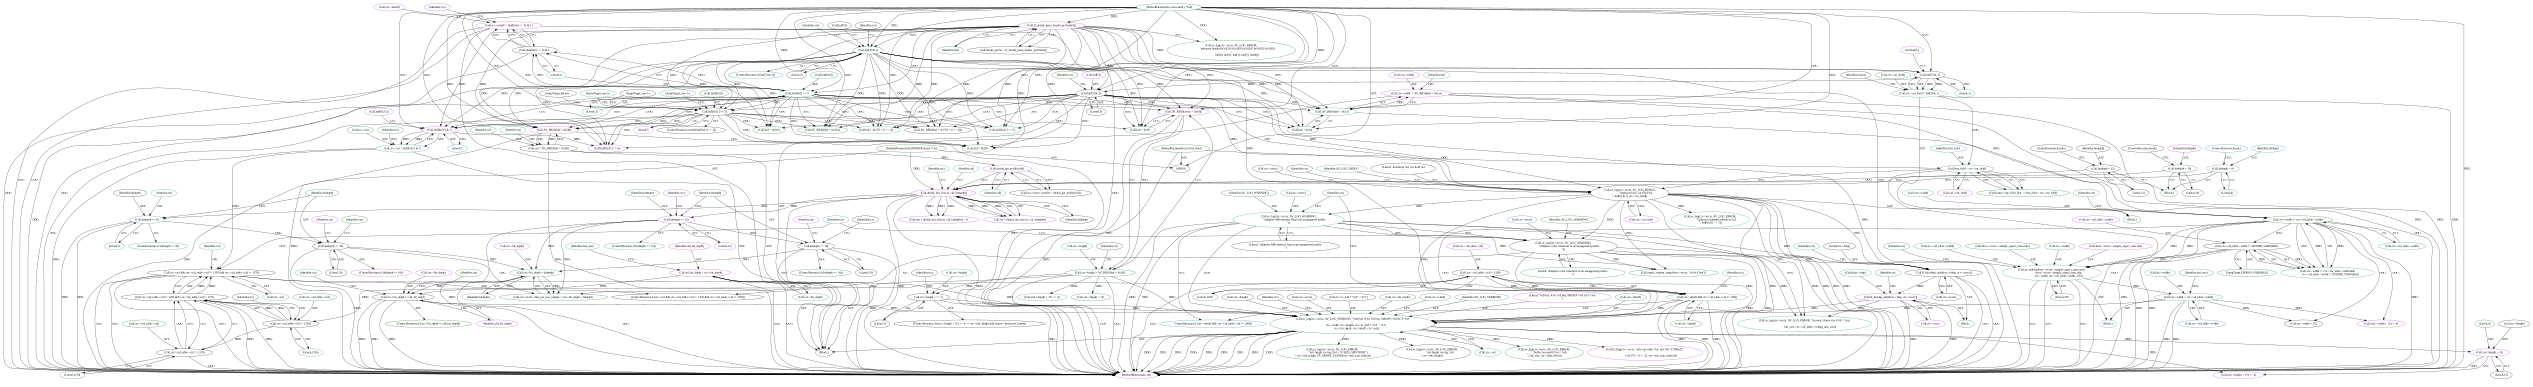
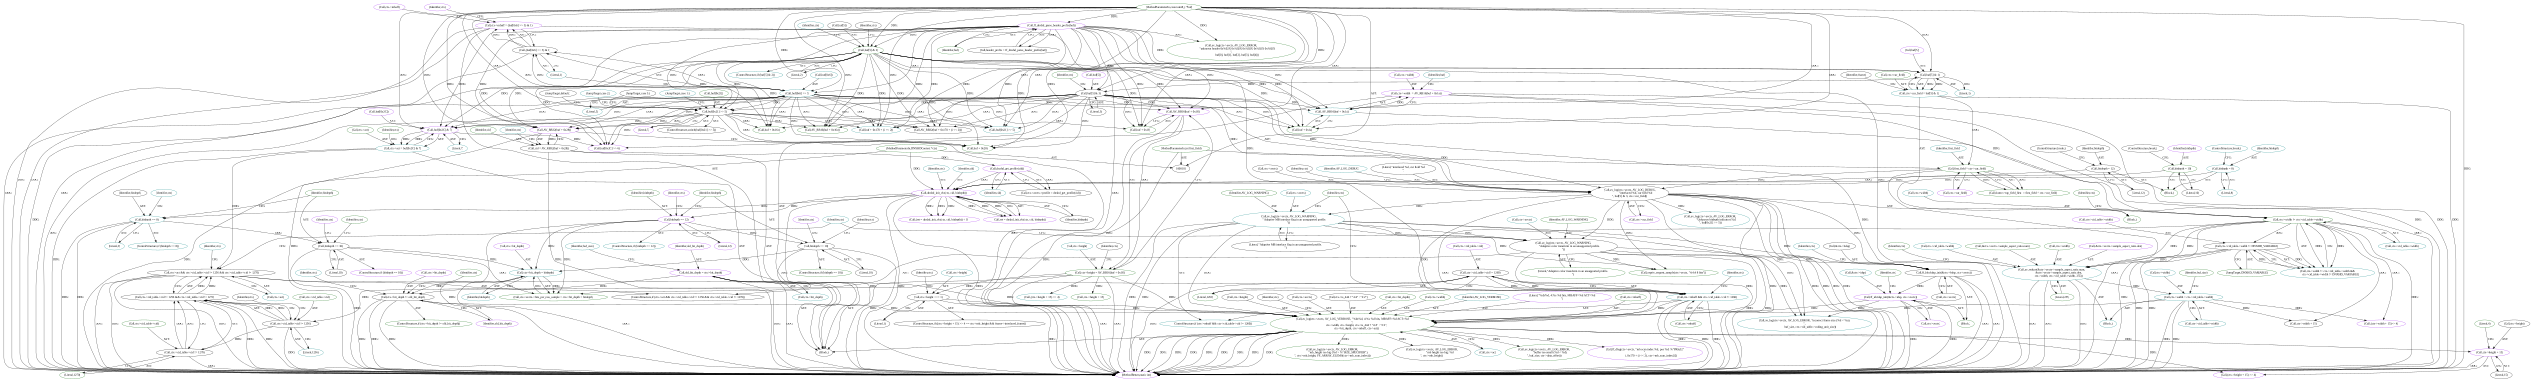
(543, 112) -> (543, 112)
(1183, 112) -> (1183, 112)
none -> (682, 373)
